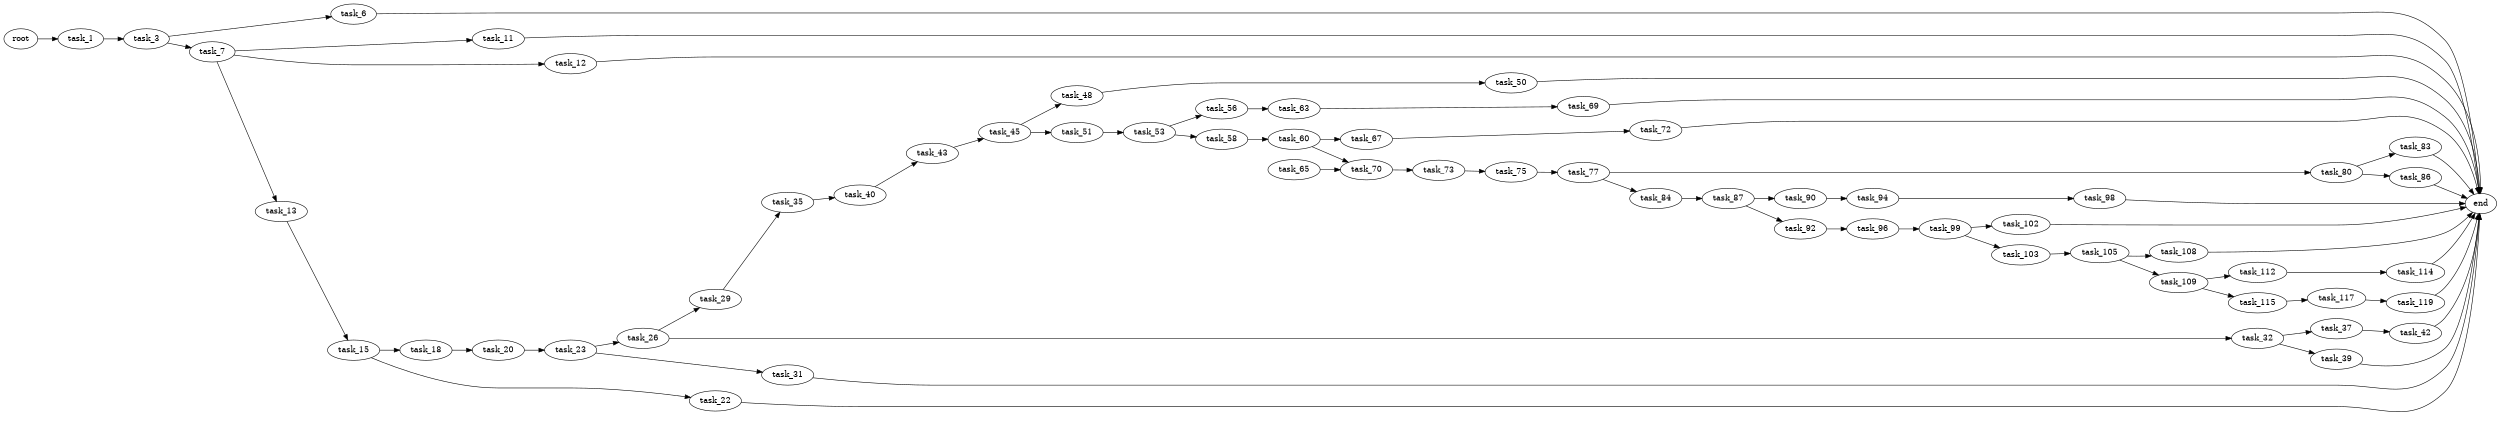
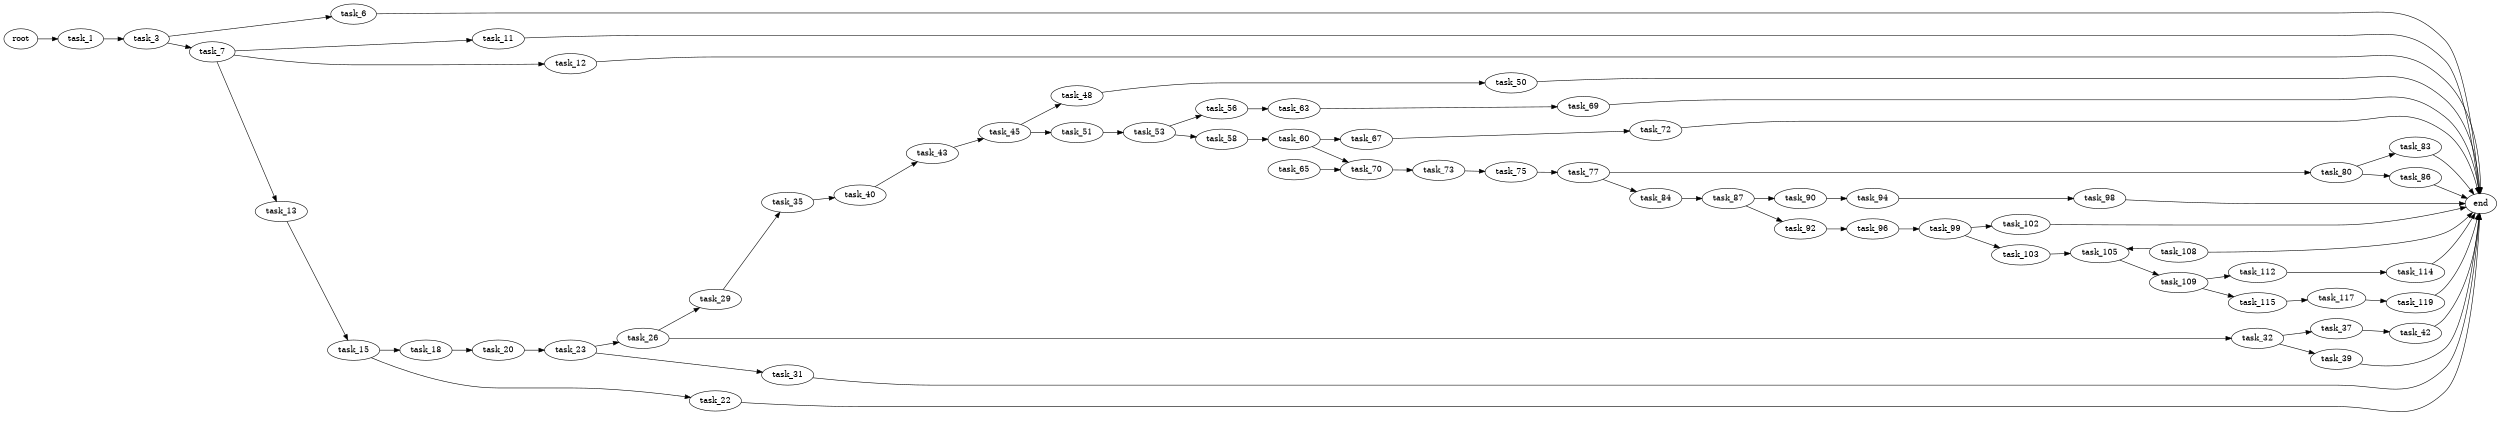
(2137, 256) -> (2142, 249)
